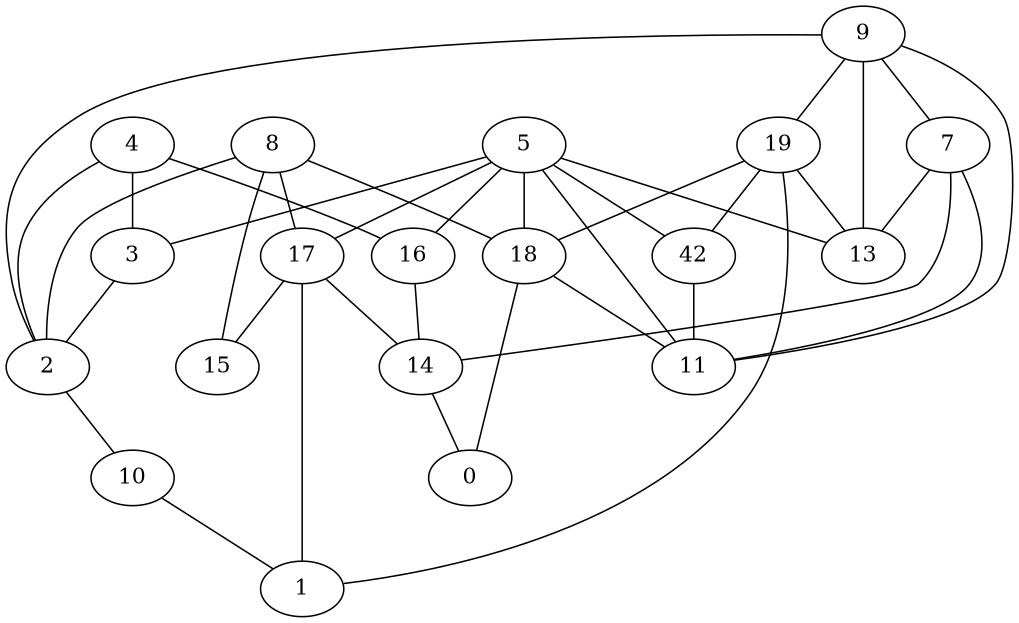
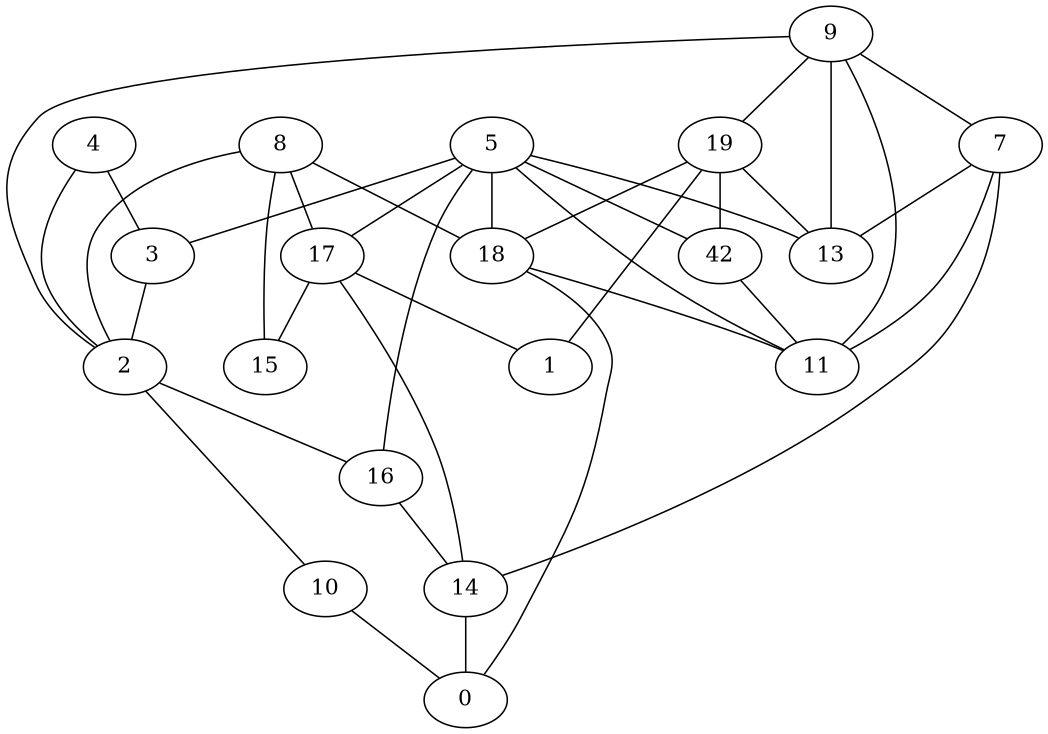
(276, 196) -> (253, 422)
(218, 534) -> (396, 644)
